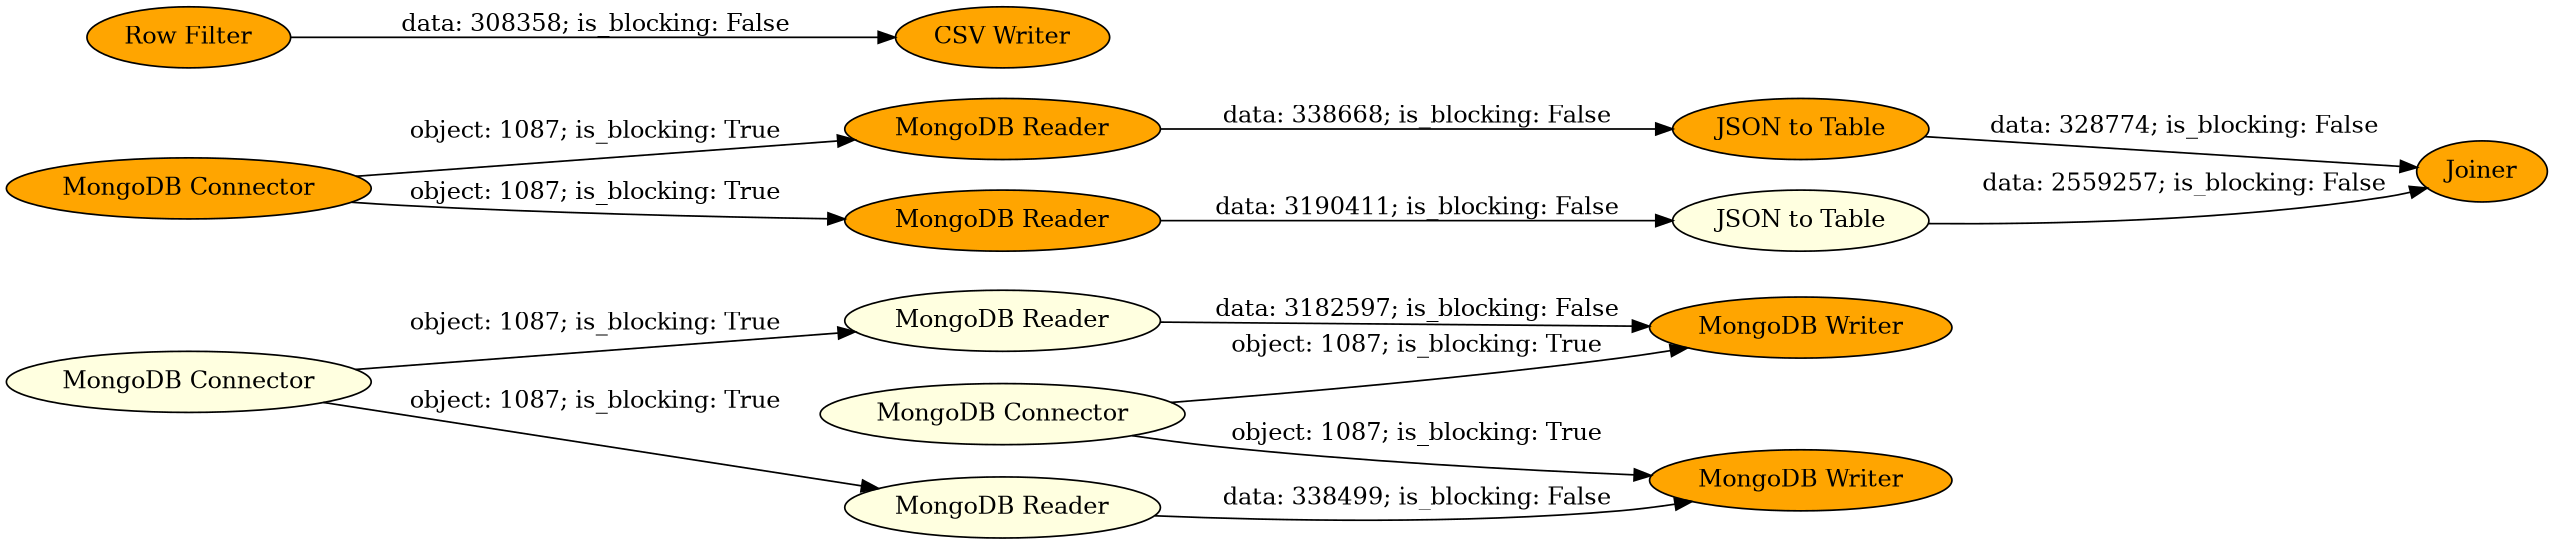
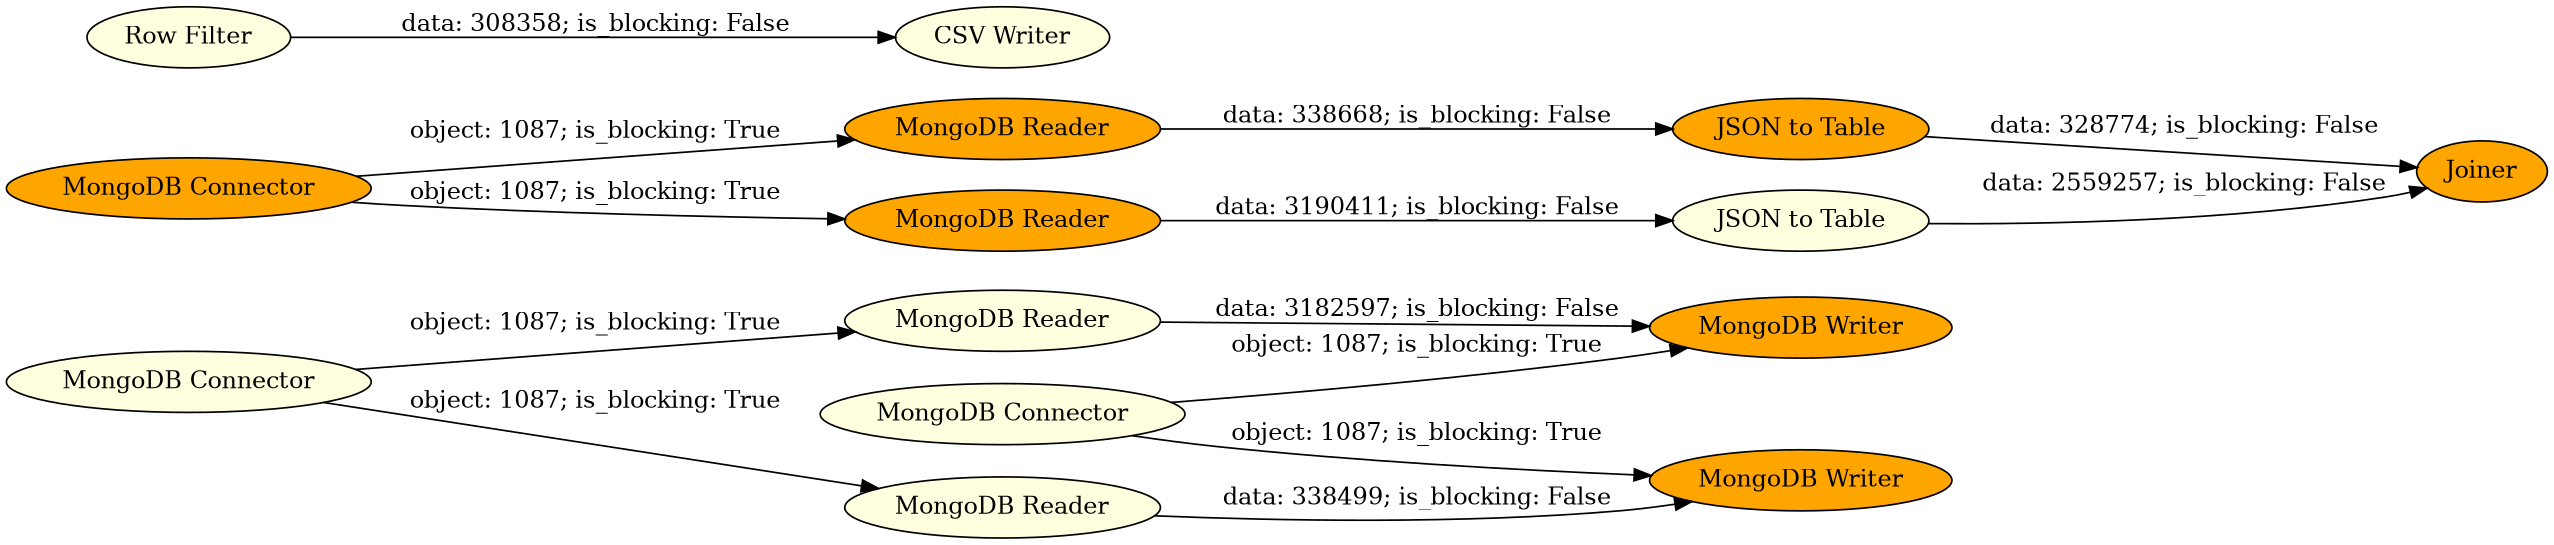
(189, 37) -> (189, 37)
(1003, 37) -> (1003, 37)
